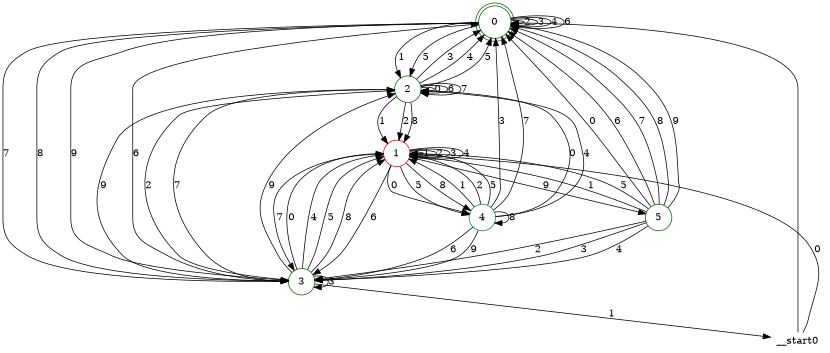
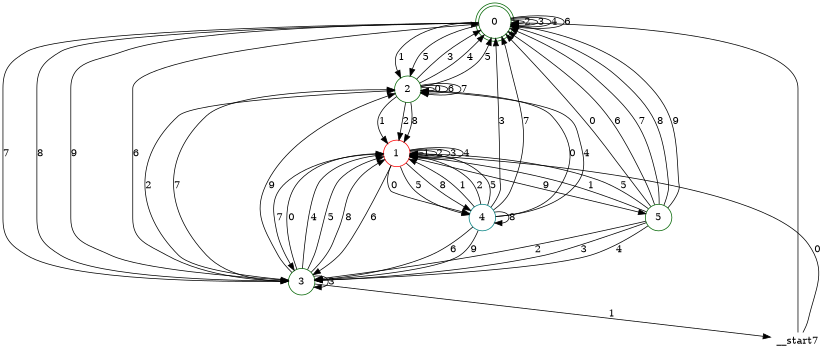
(117, 140) -> none
(798, 341) -> (798, 341)
